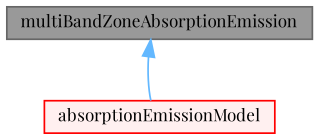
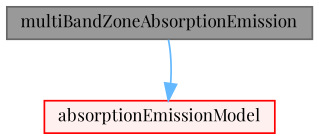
(148, 79) -> (171, 61)
